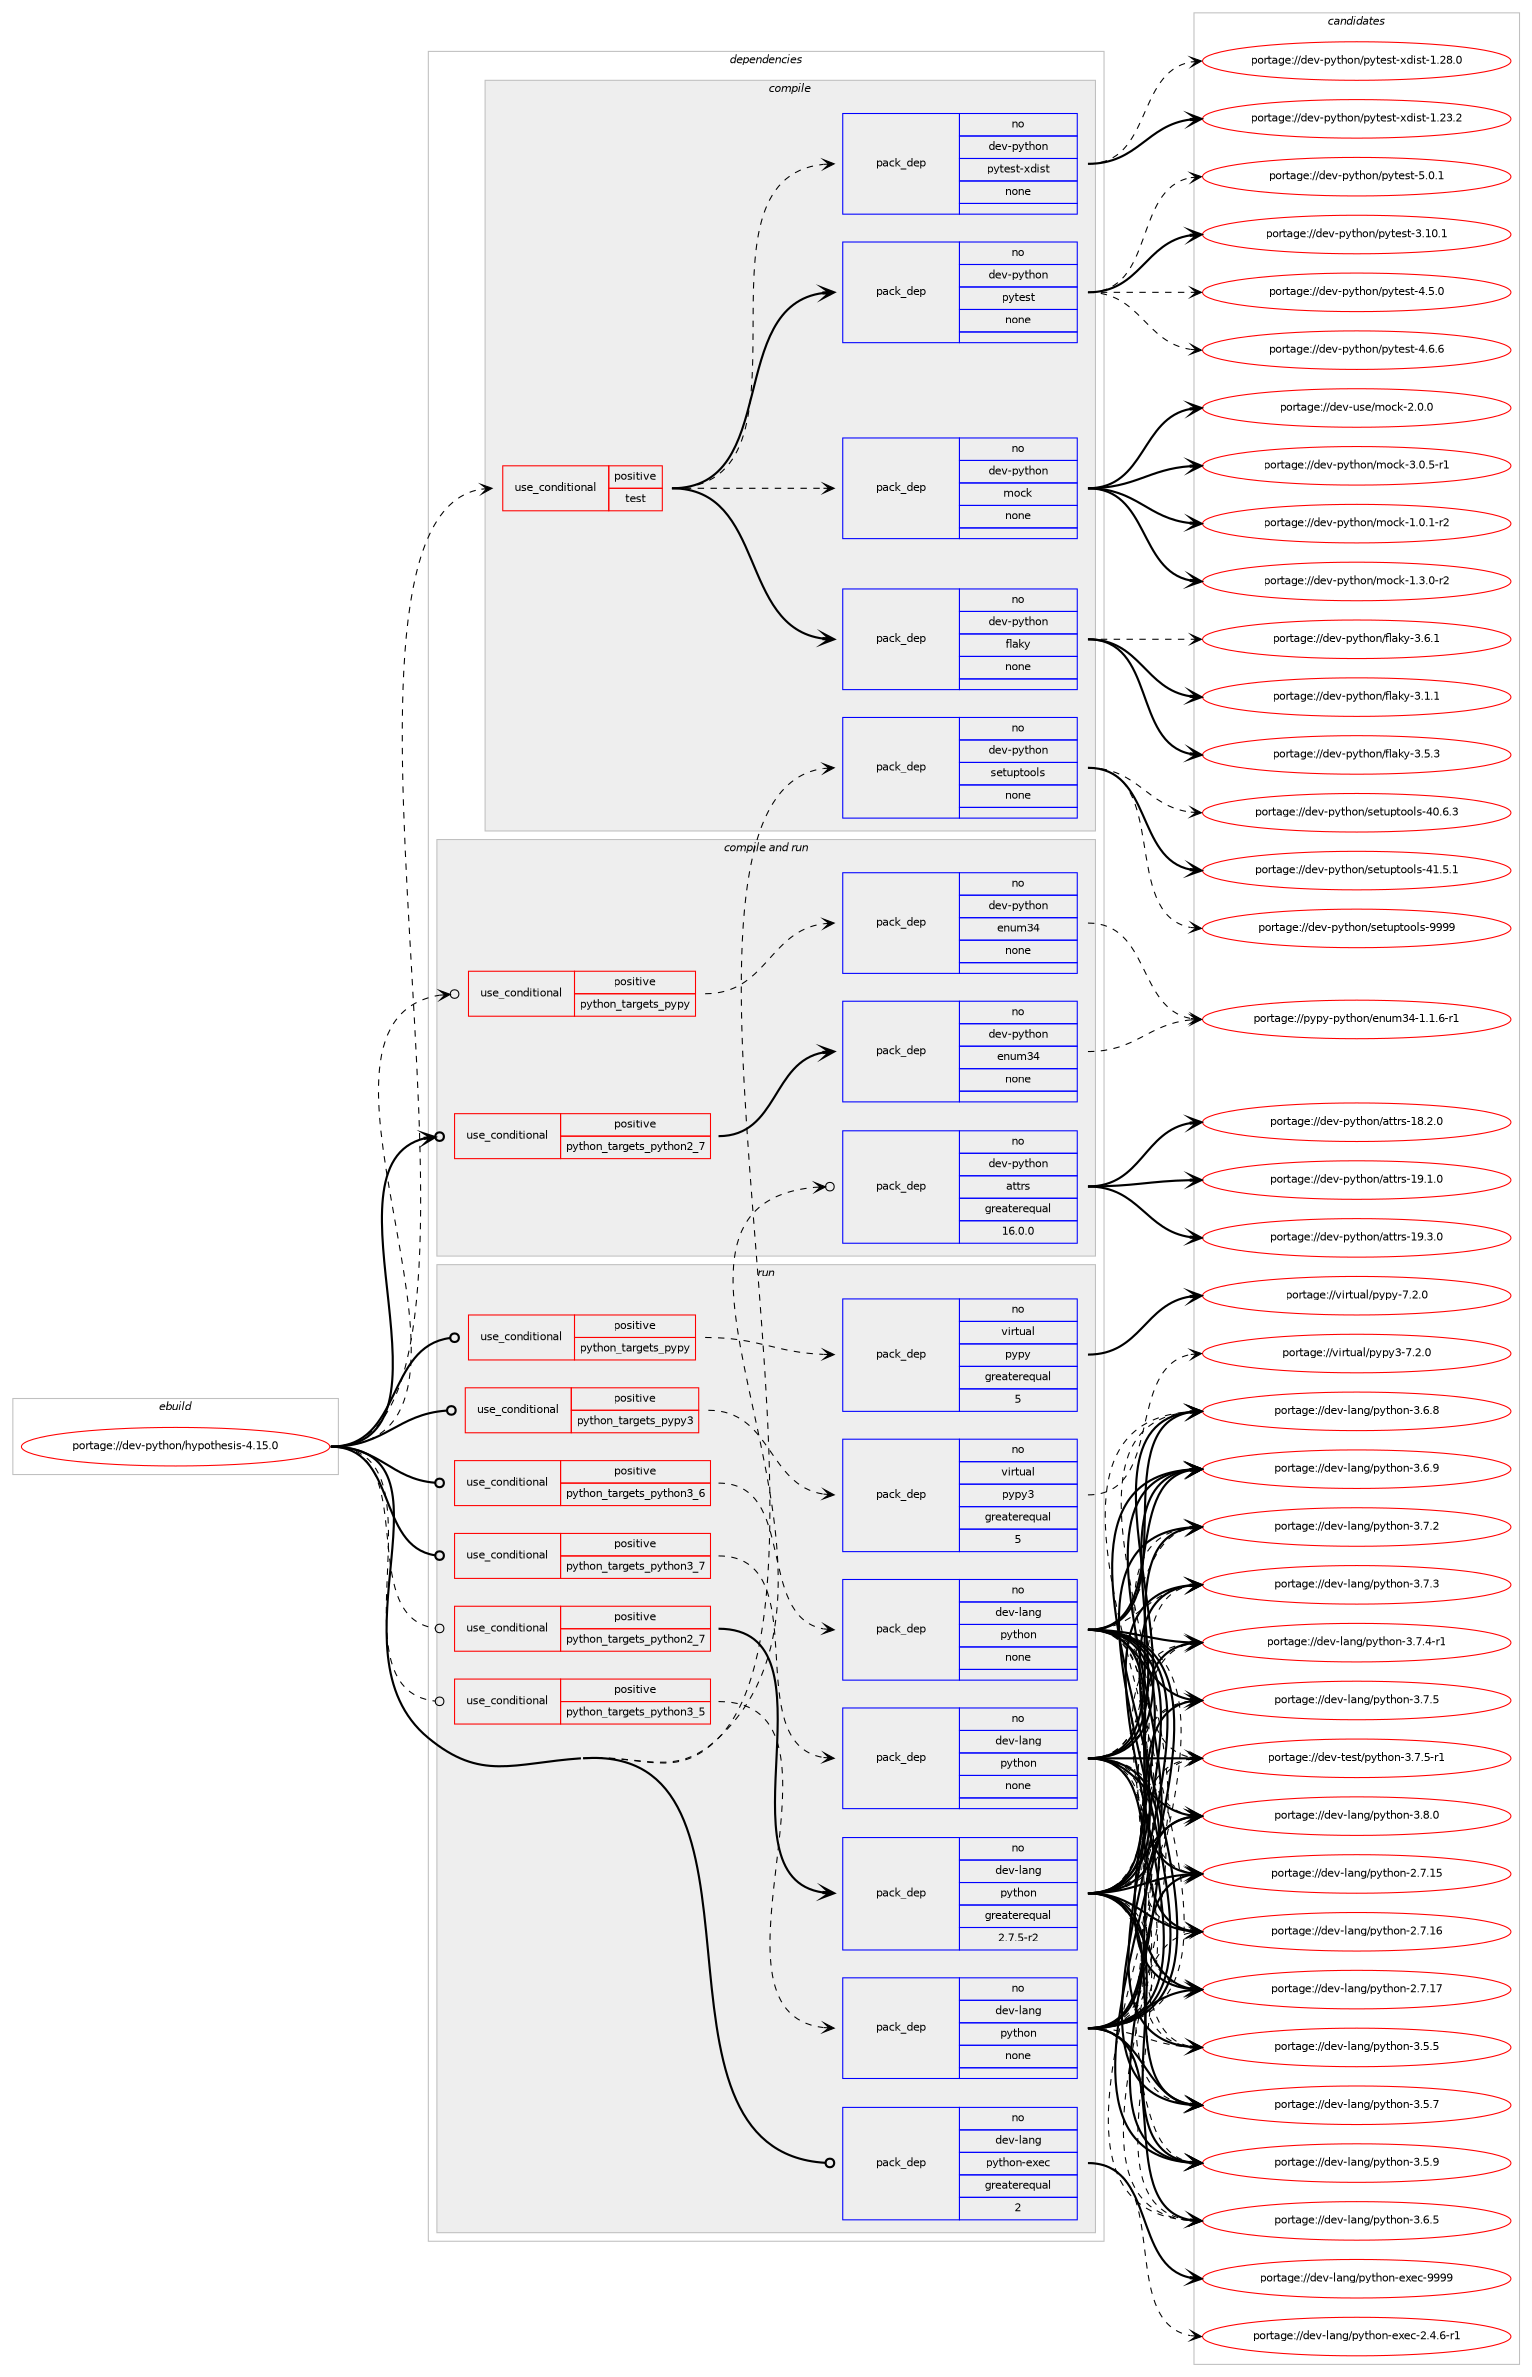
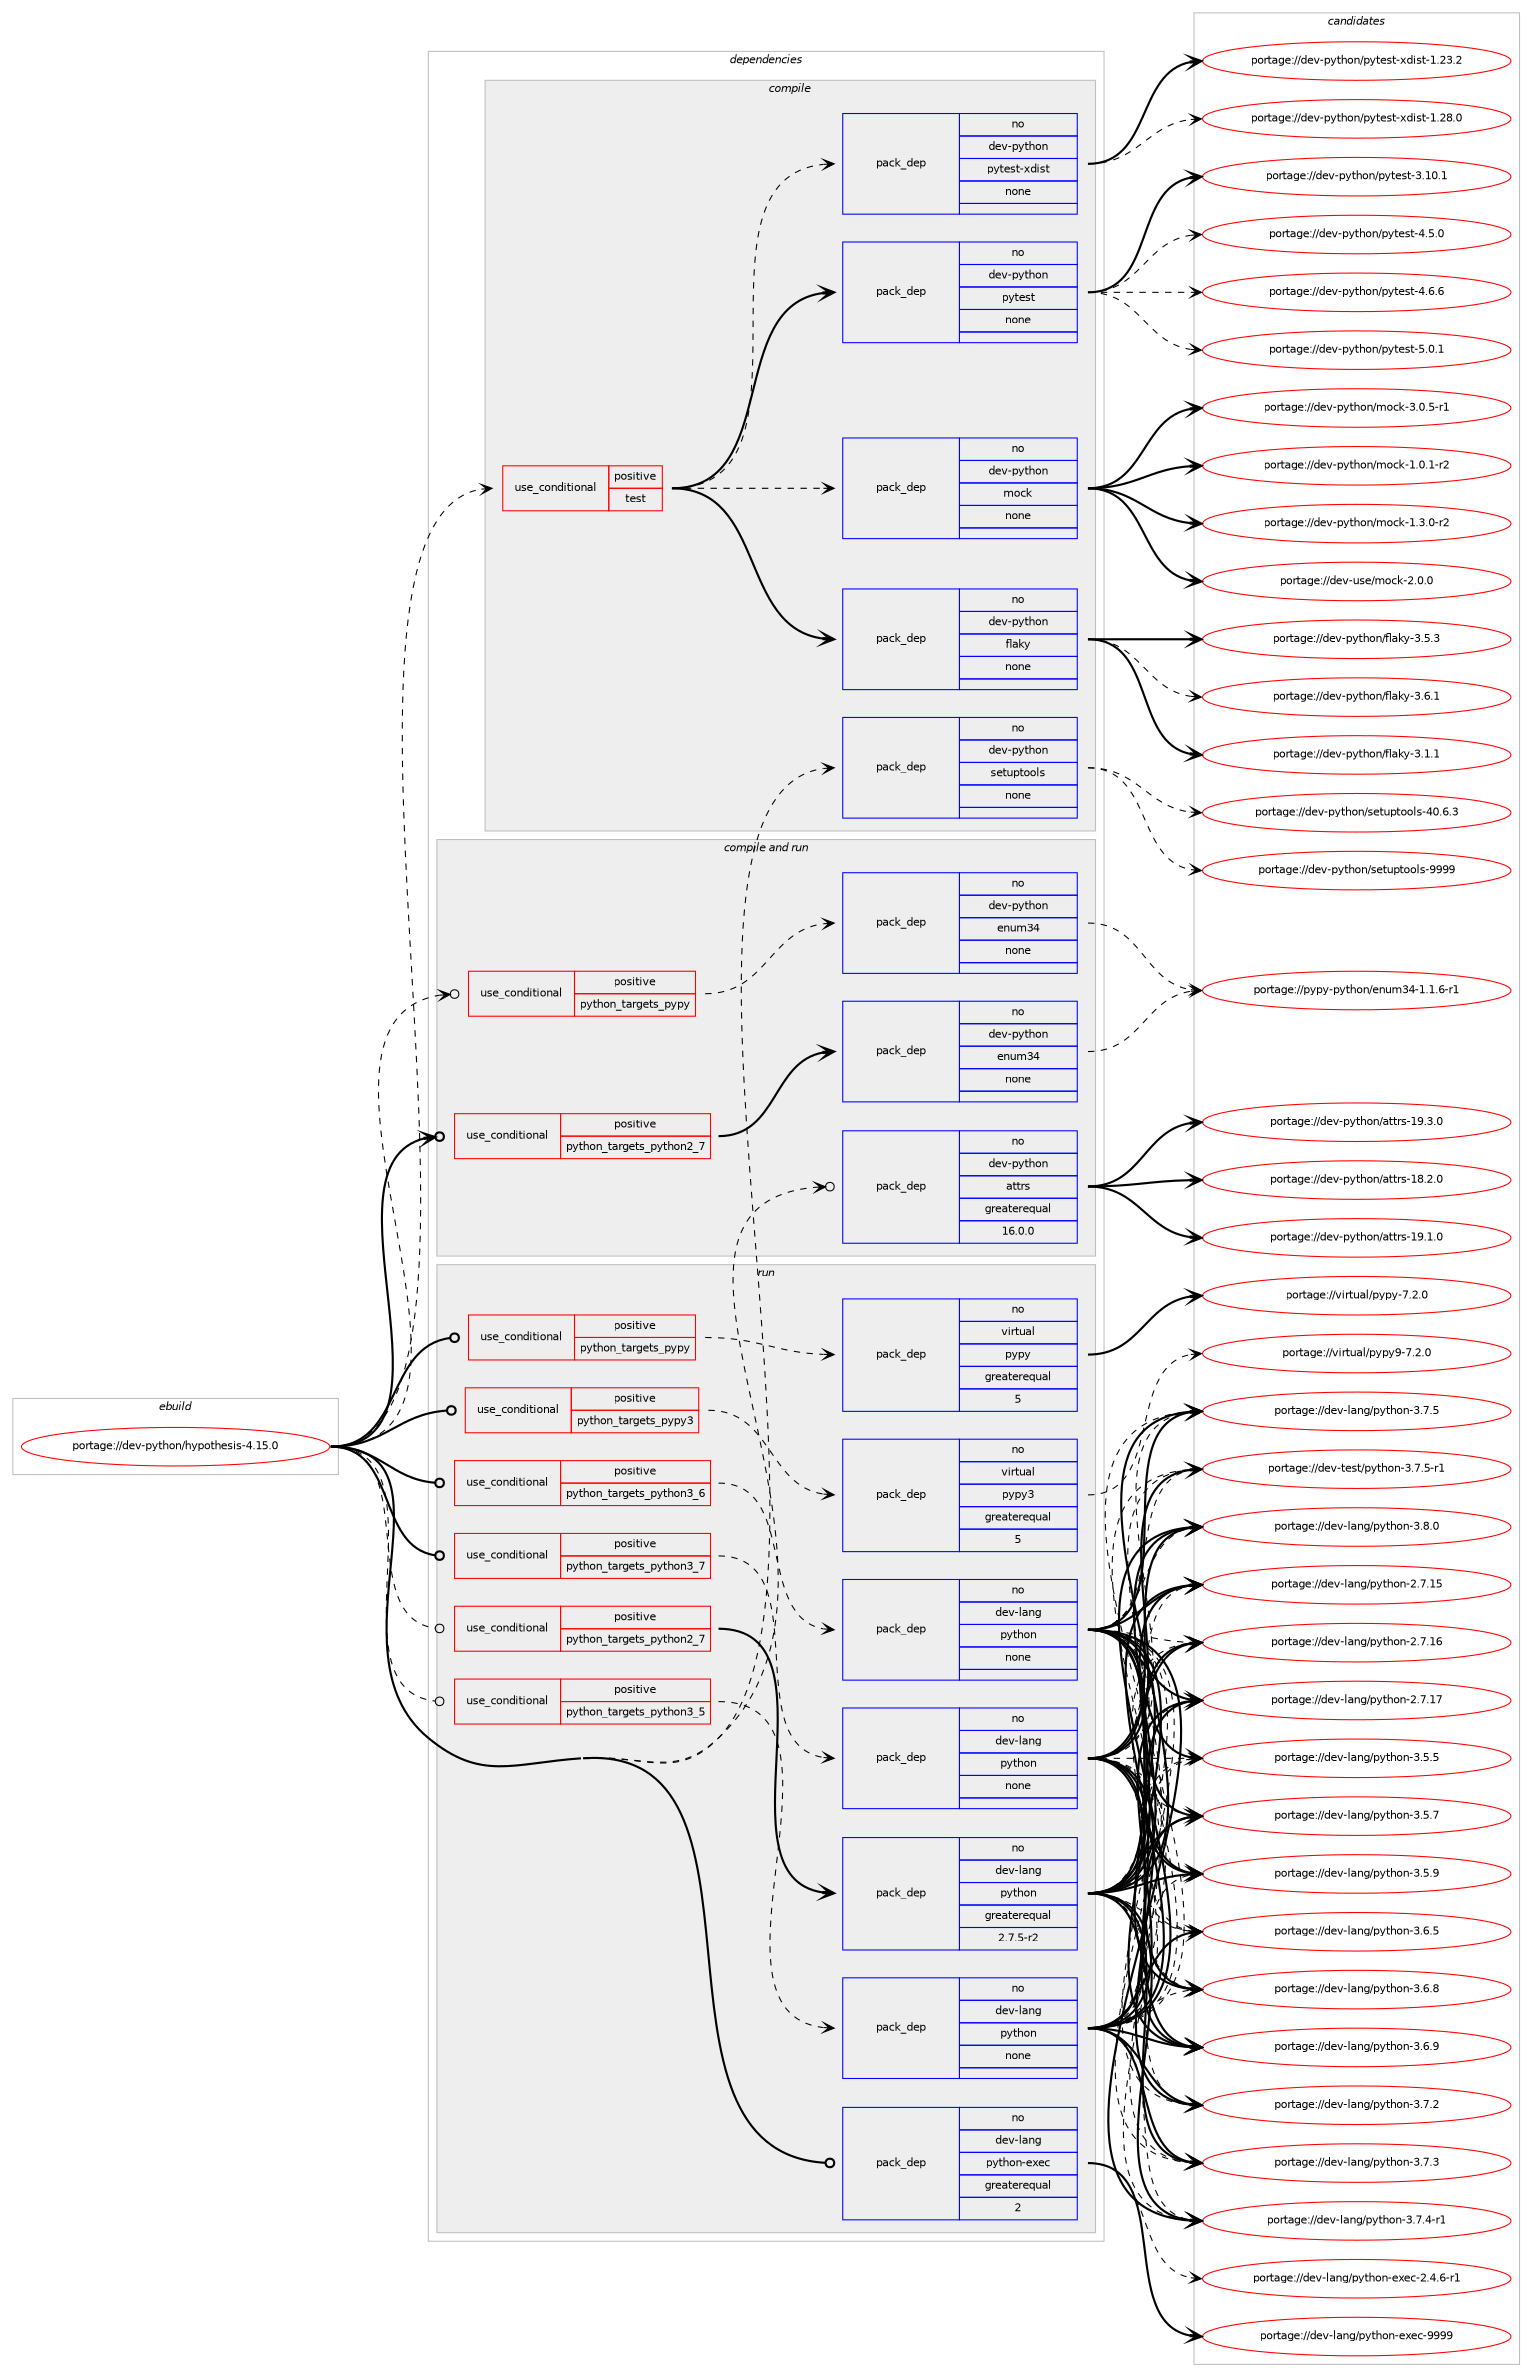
(1357, 871) -> none
(1357, 1354) -> (1357, 1354)
